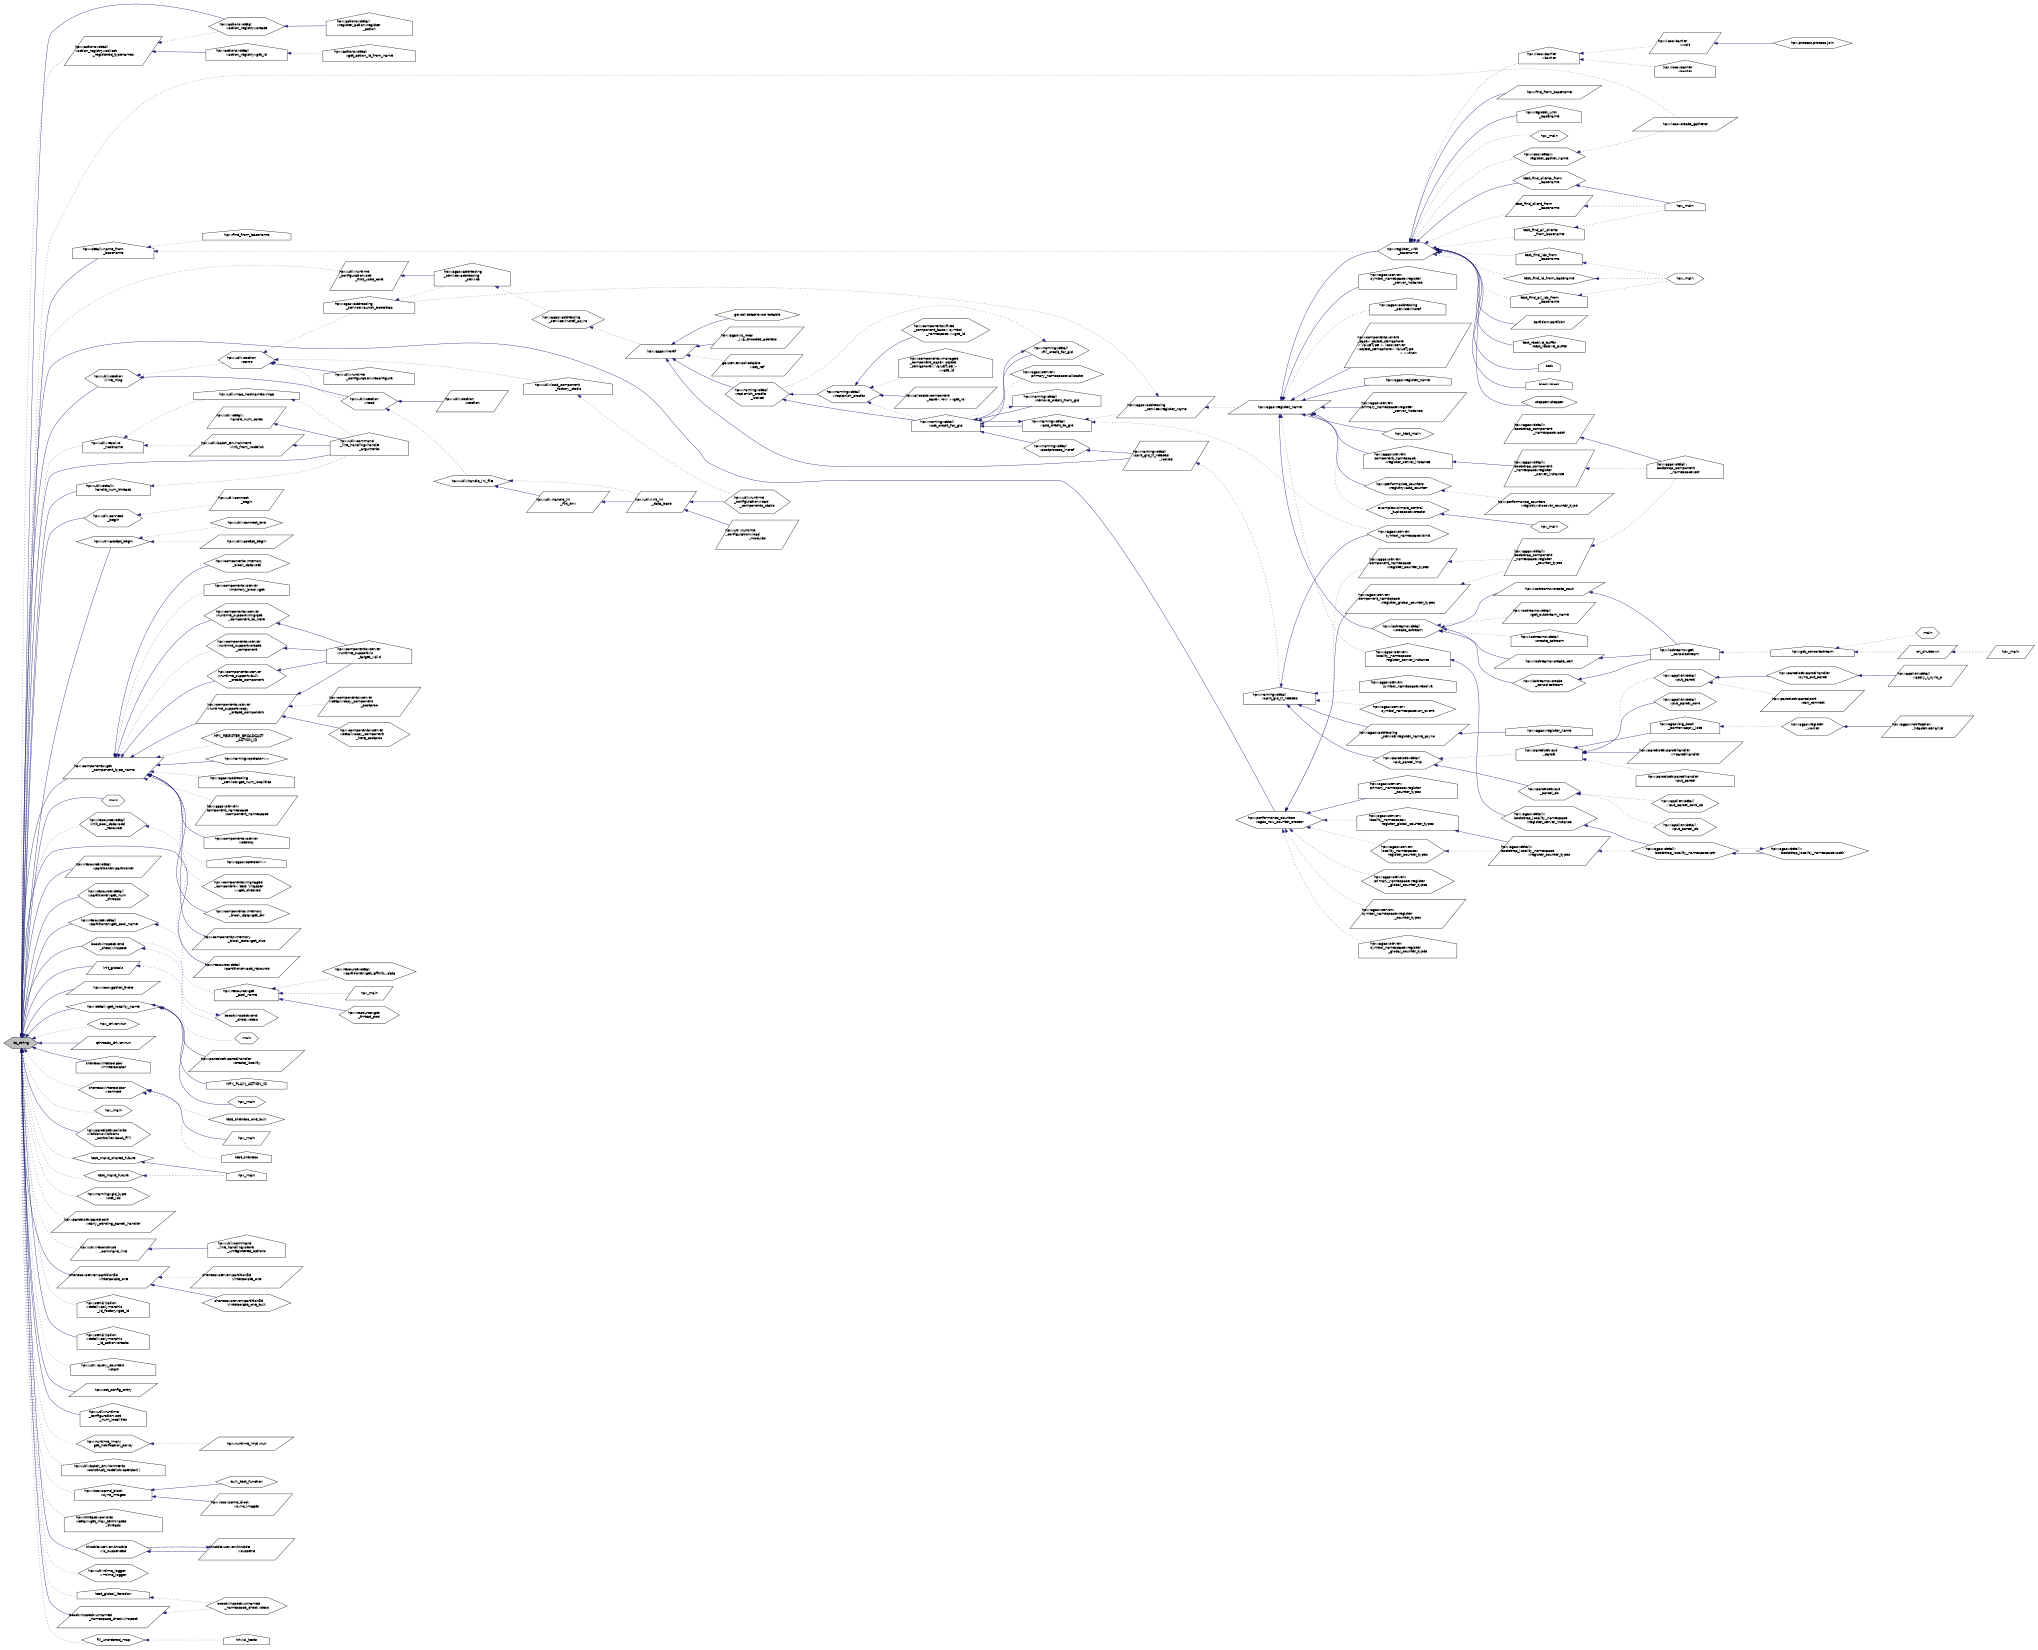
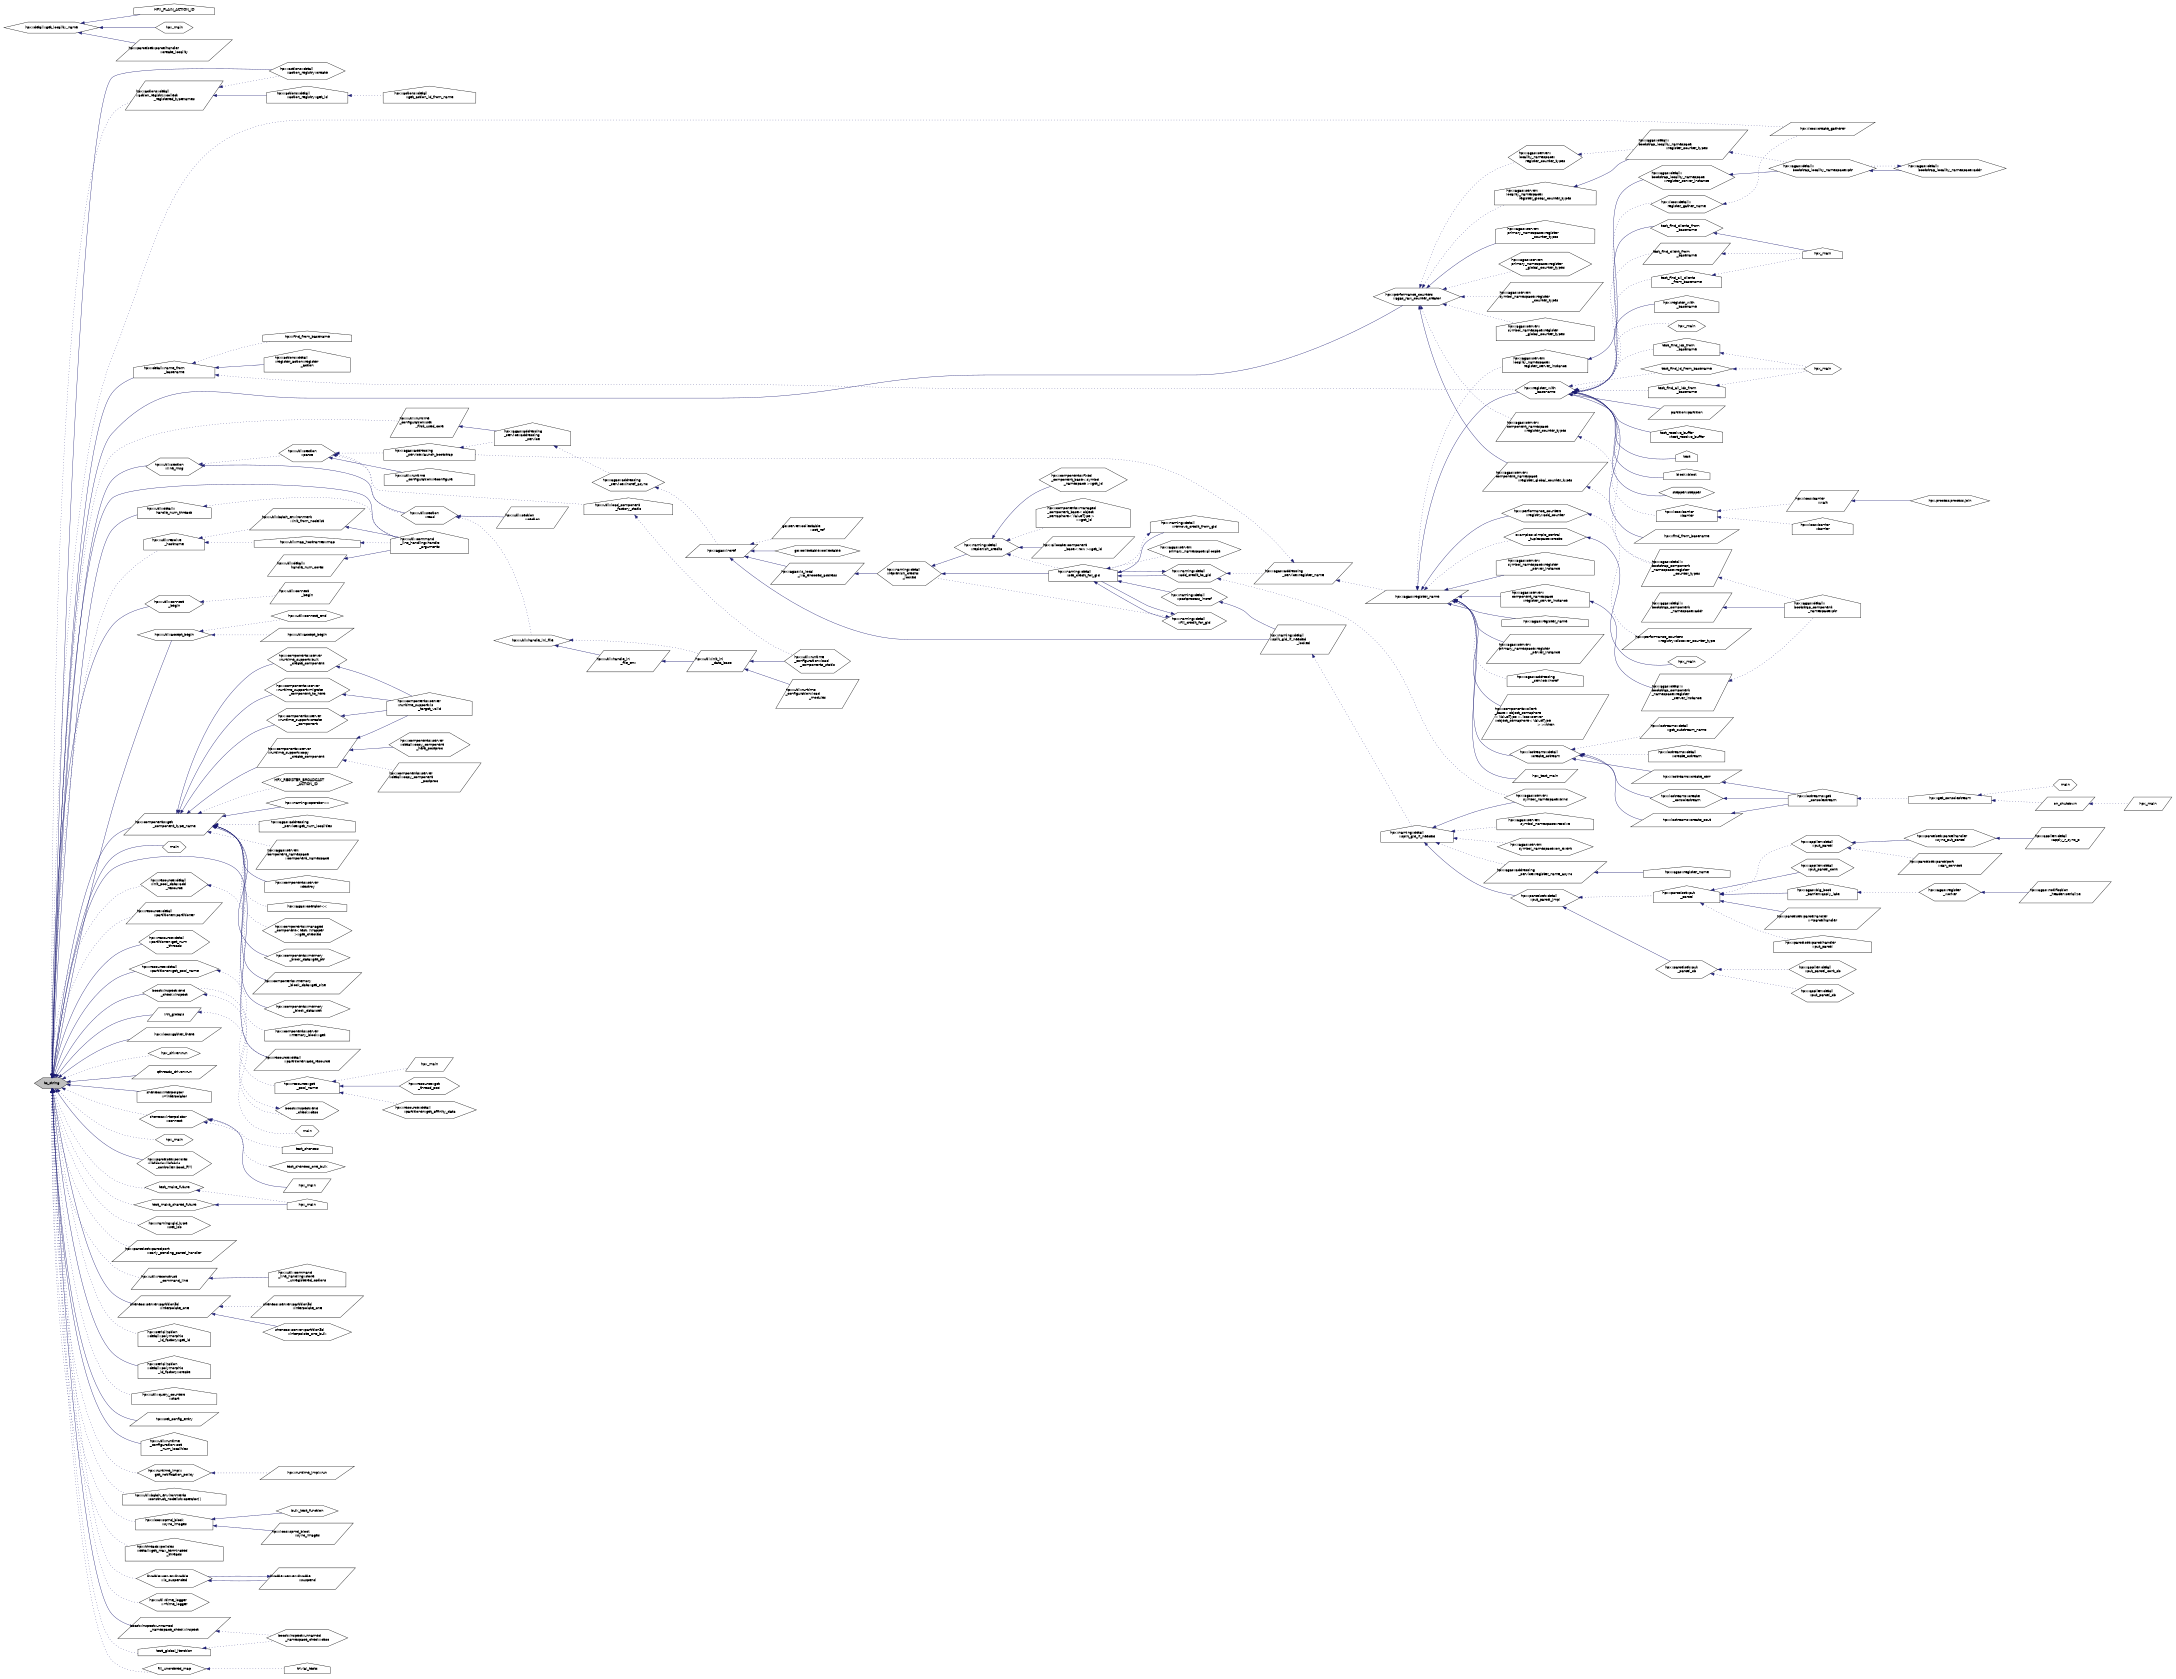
(307, 26) -> (241, 366)
(703, 376) -> (868, 574)
(1057, 424) -> (1194, 573)
(1408, 434) -> (1545, 776)
(156, 692) -> (221, 759)
(1334, 718) -> (1472, 856)
(31, 943) -> (73, 984)
(48, 1017) -> none
(31, 1311) -> (80, 1422)
(113, 1339) -> (174, 1368)
